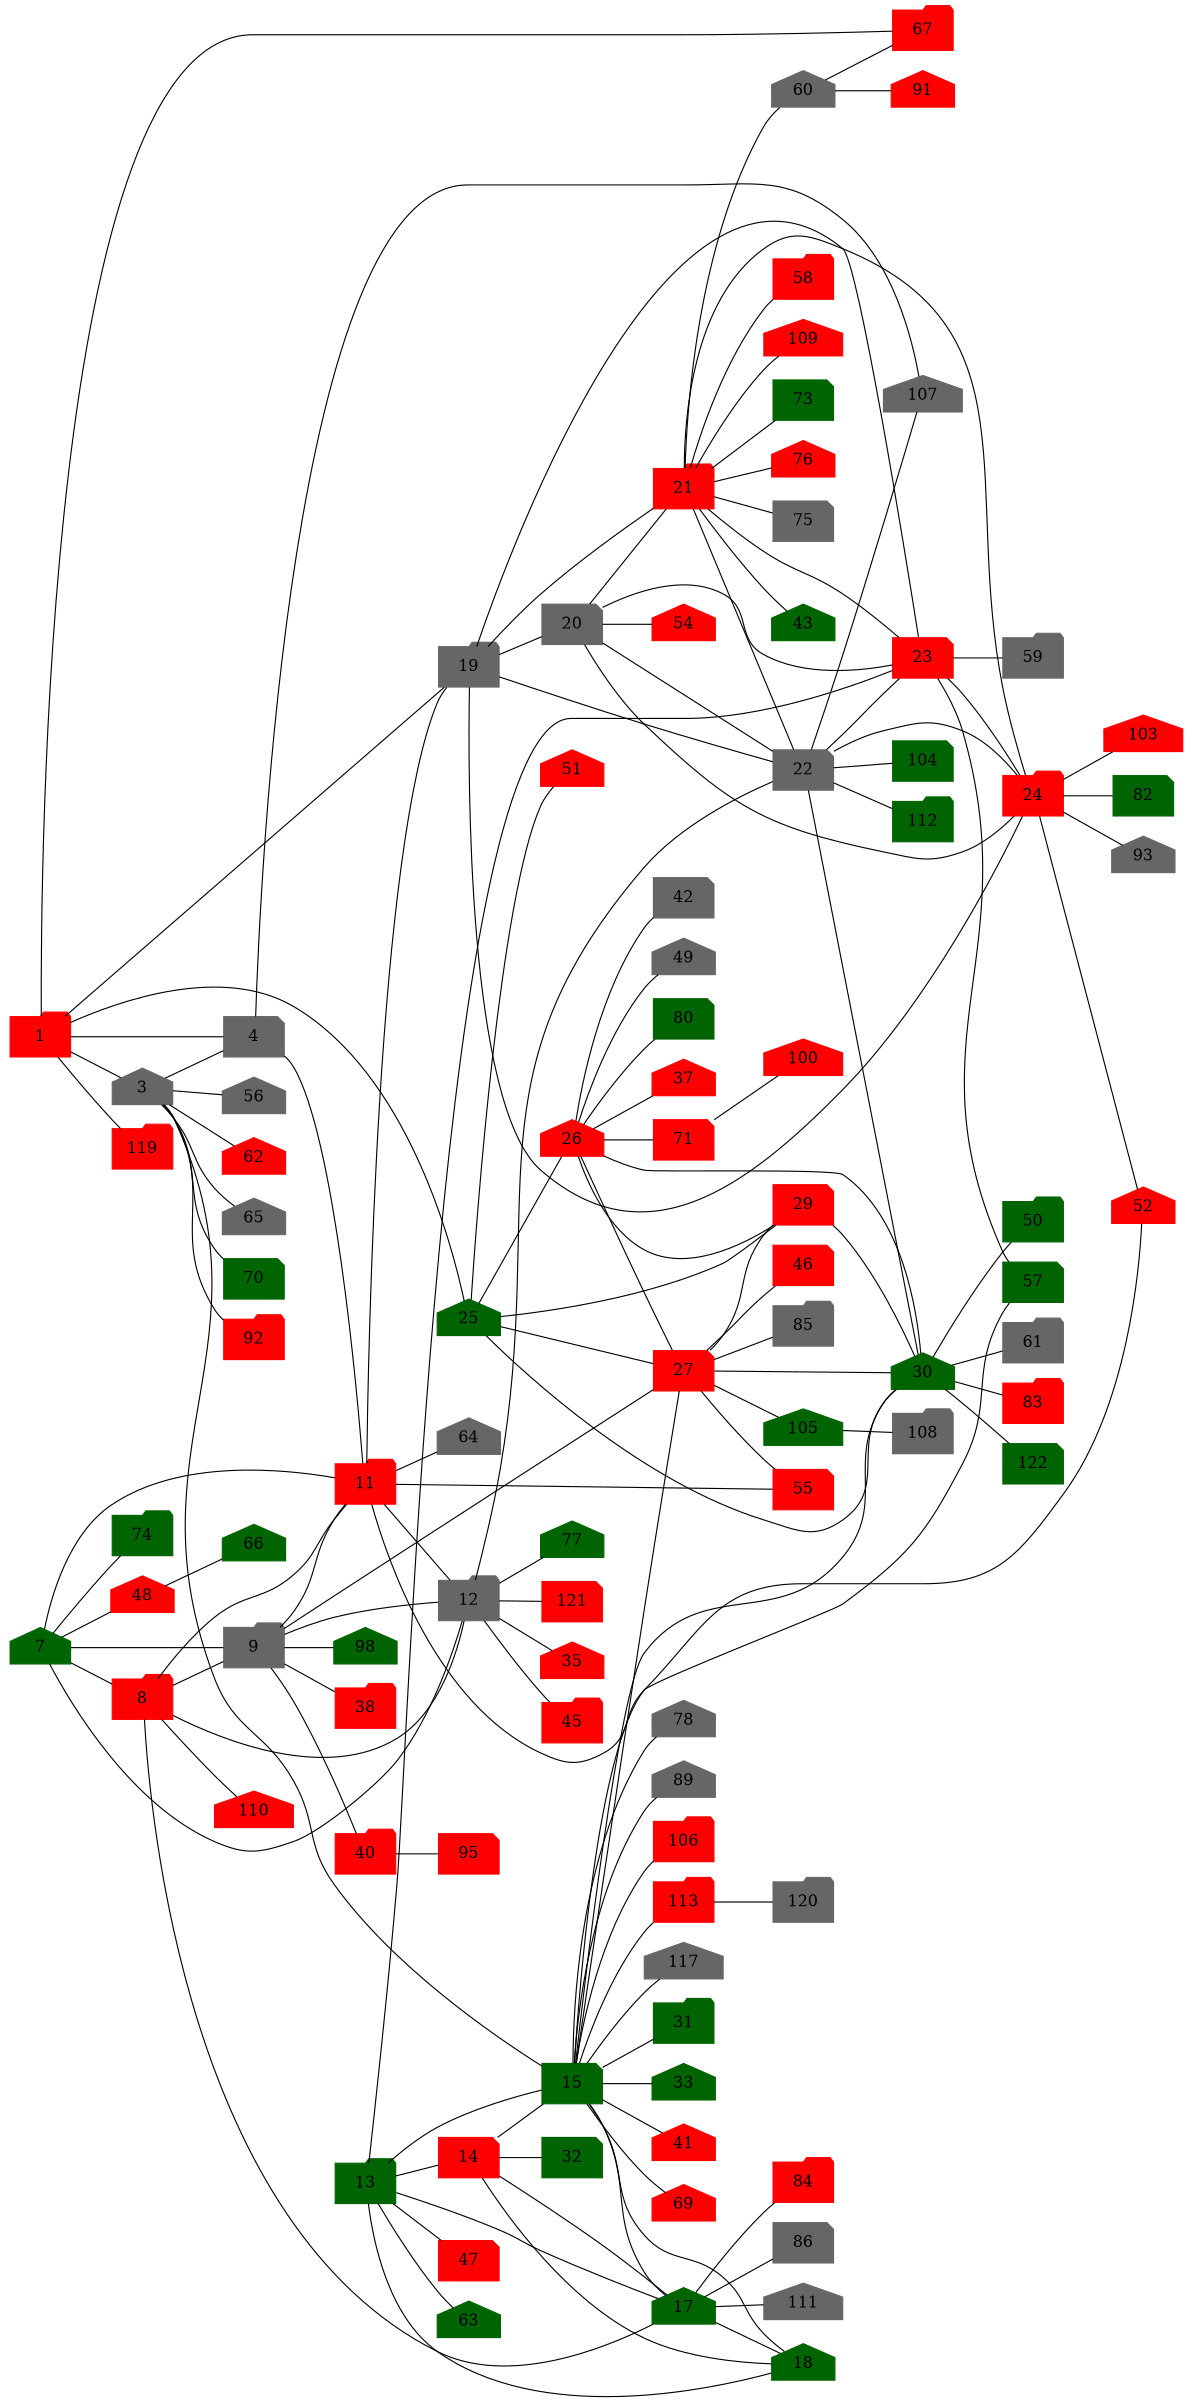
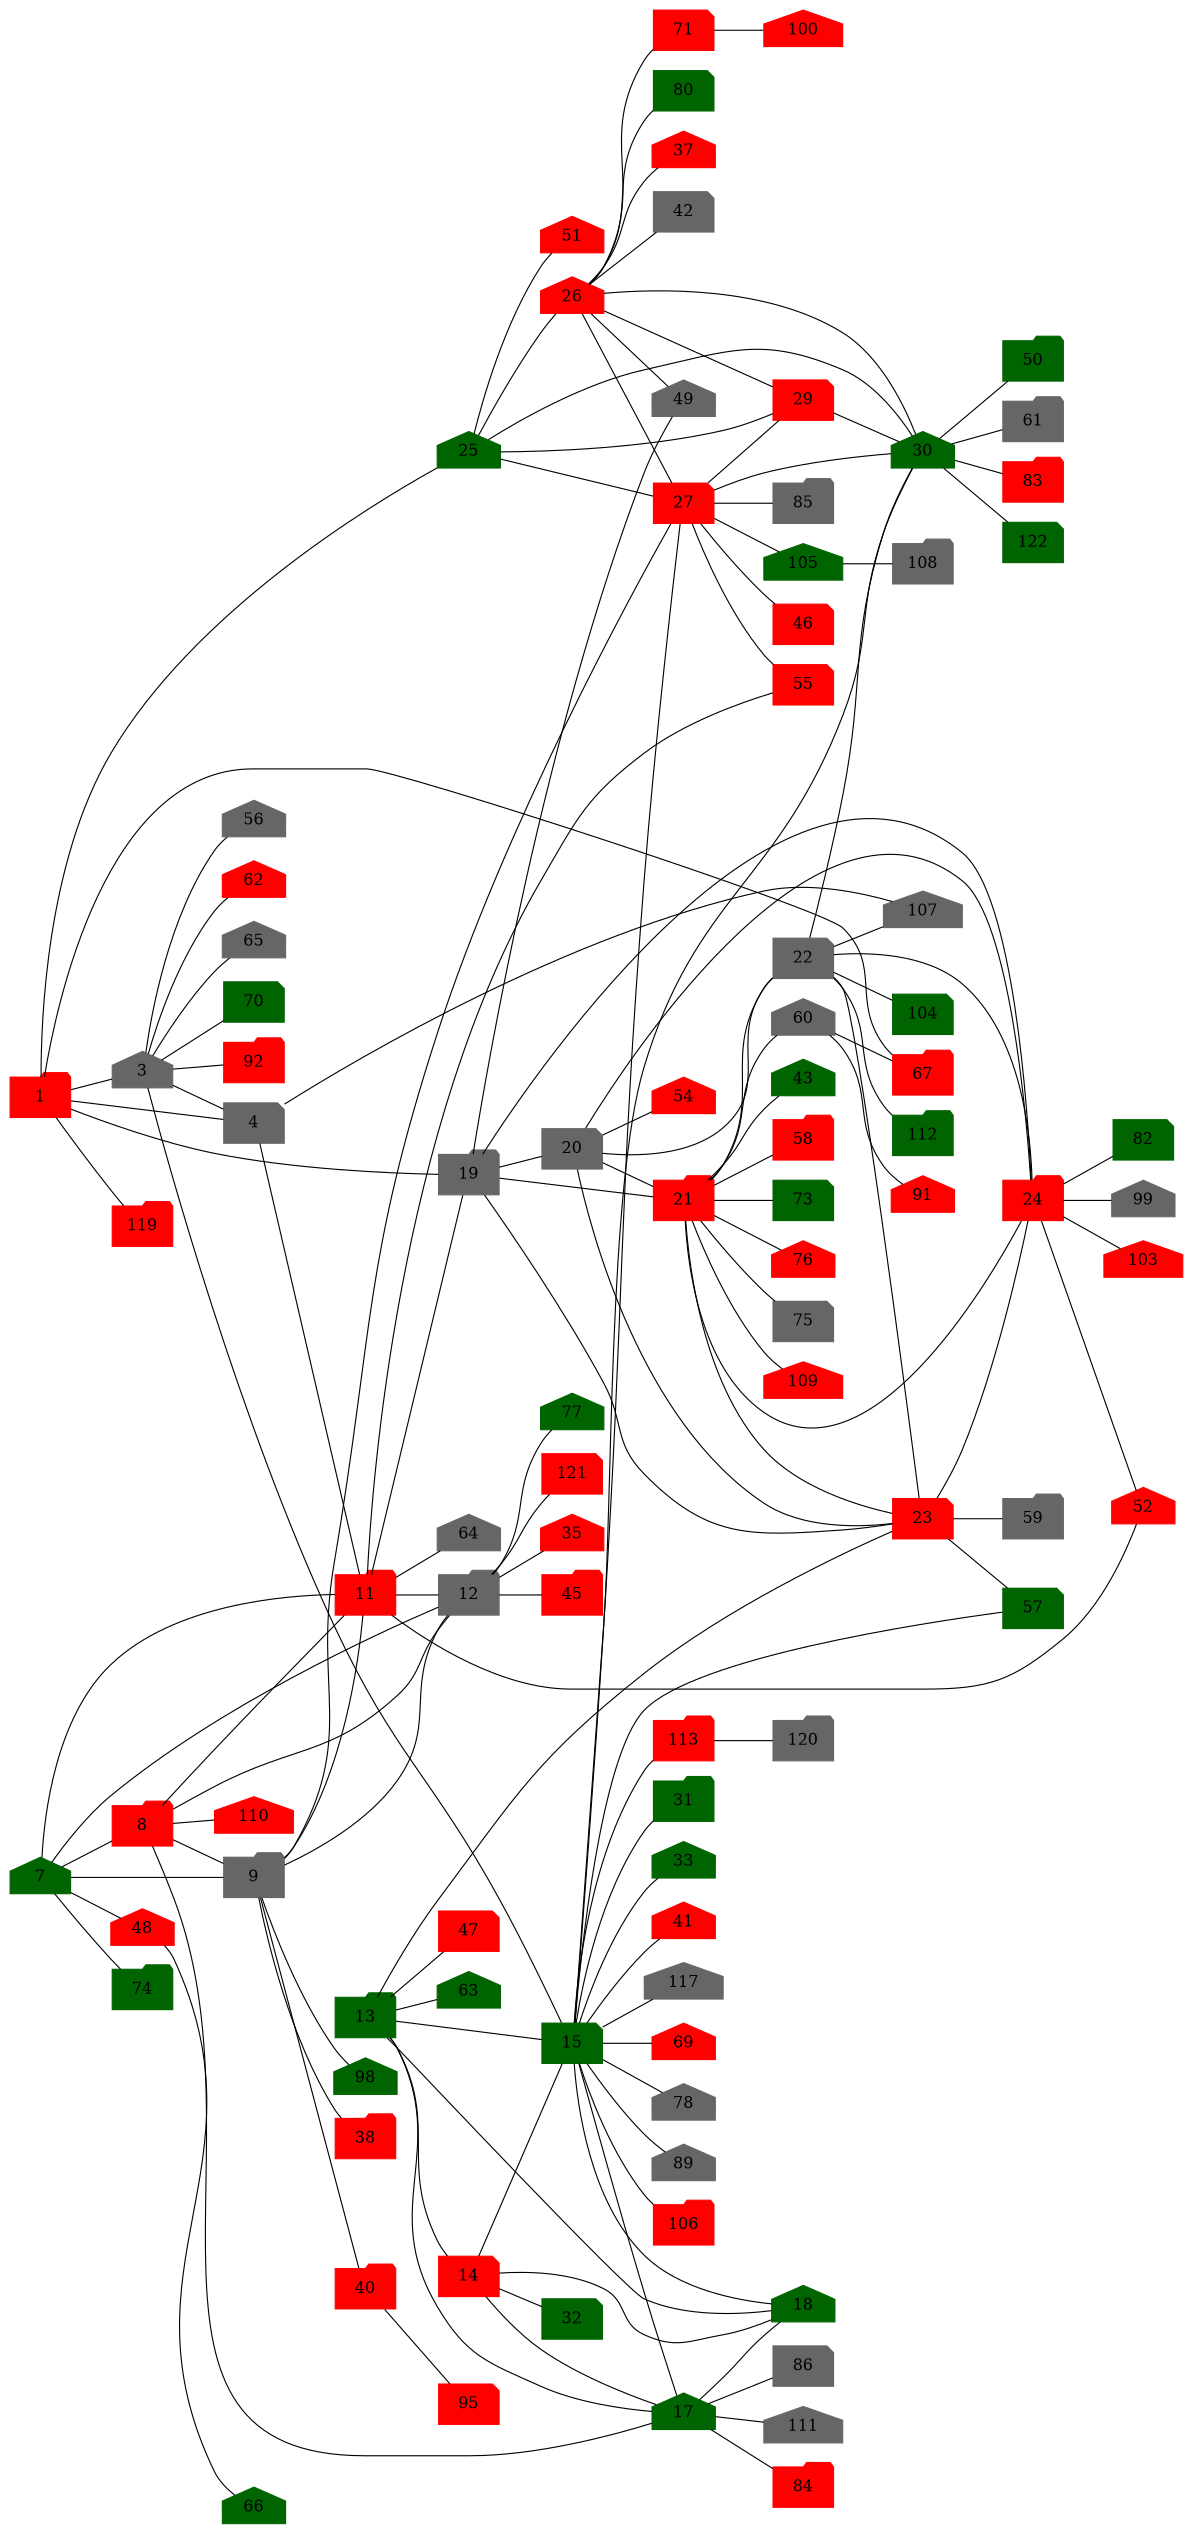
(663, 730) -> (550, 779)
(1143, 856) -> (1143, 1200)
(524, 1132) -> none
